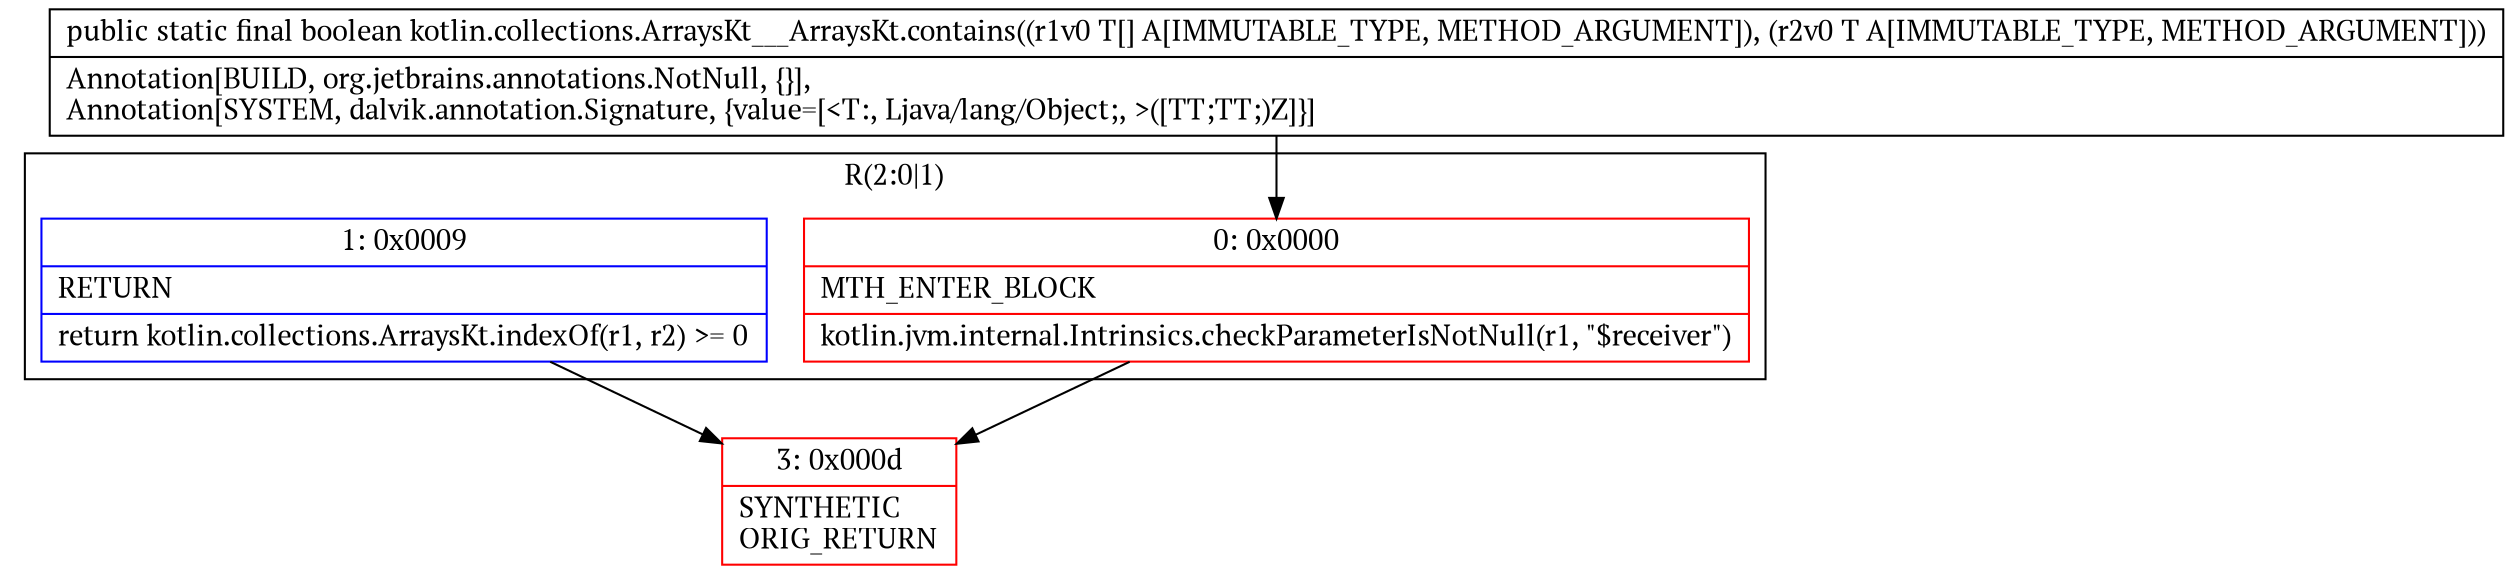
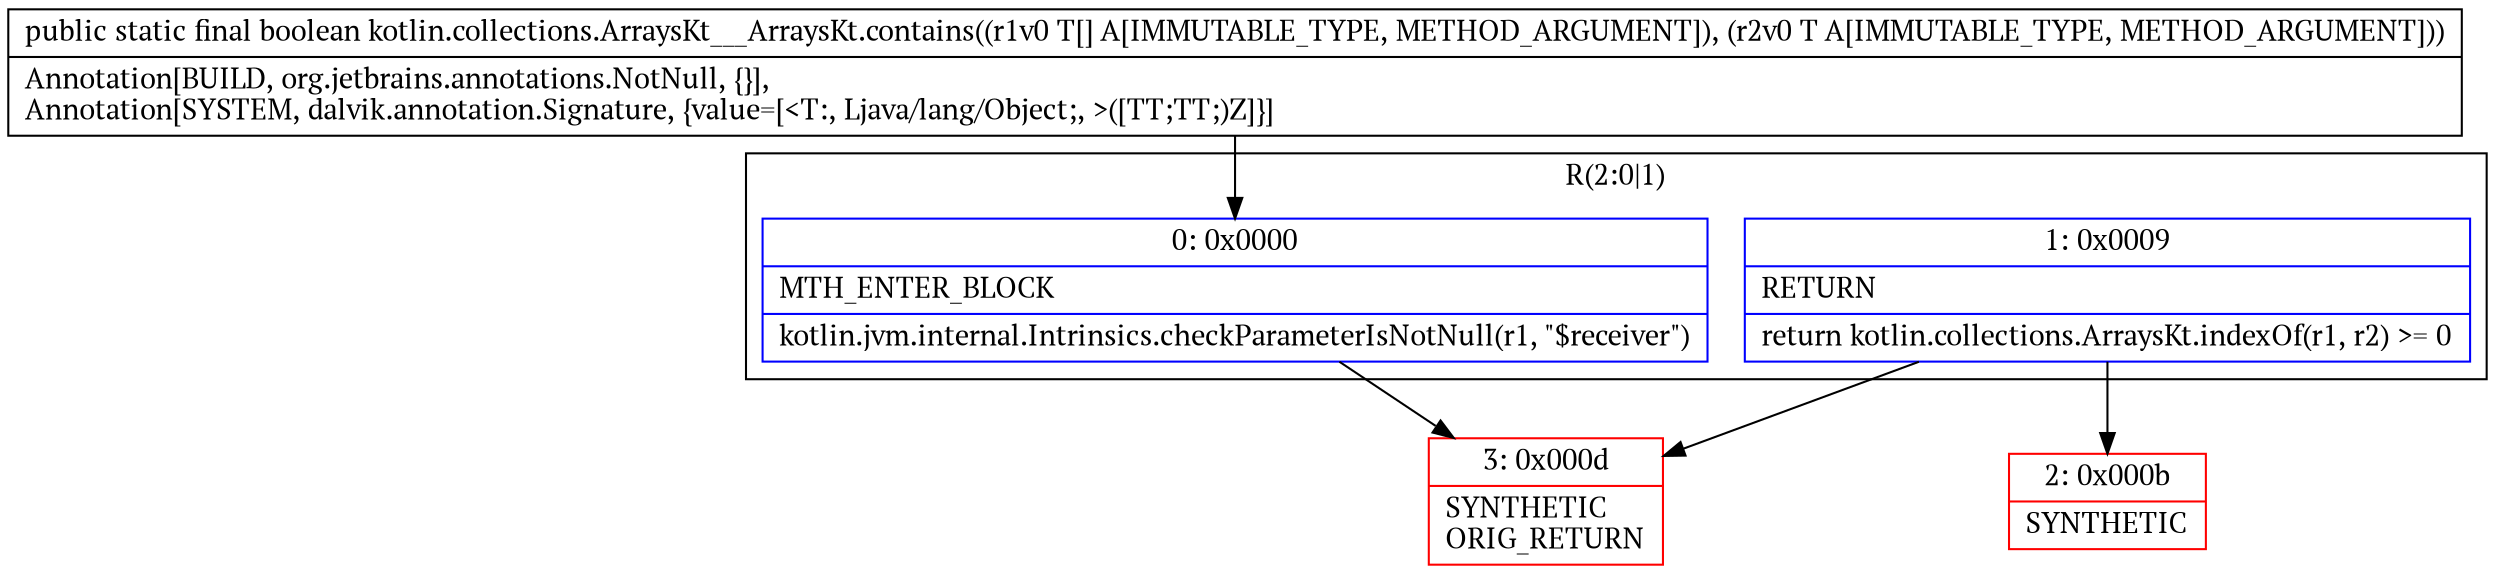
(1276, 290) -> (1235, 290)
none -> (2107, 501)
